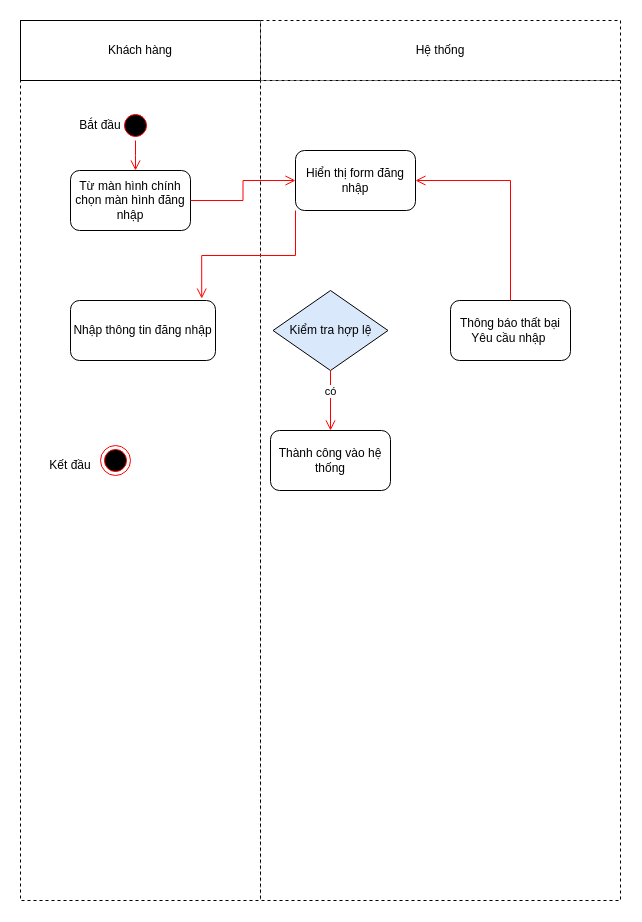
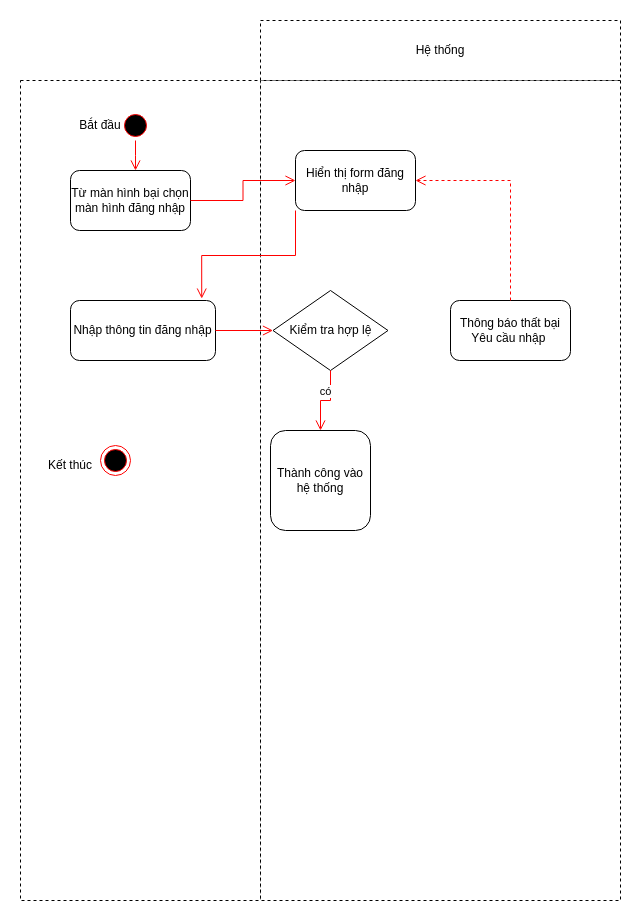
(141, 51) -> none
(511, 194) -> (511, 194)
(131, 201) -> (131, 201)
none -> (243, 331)
(331, 331) -> (331, 331)
(331, 461) -> (321, 481)
(71, 466) -> (71, 466)
